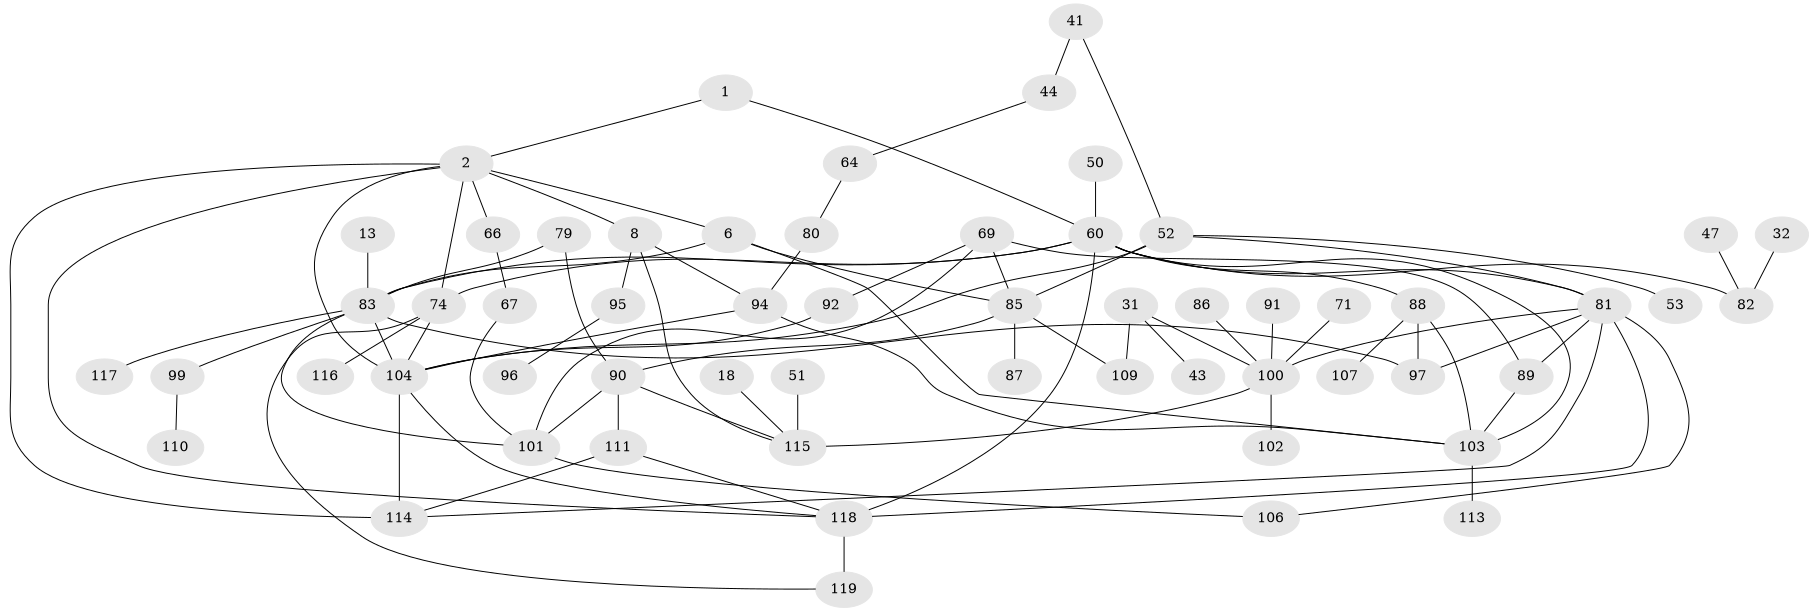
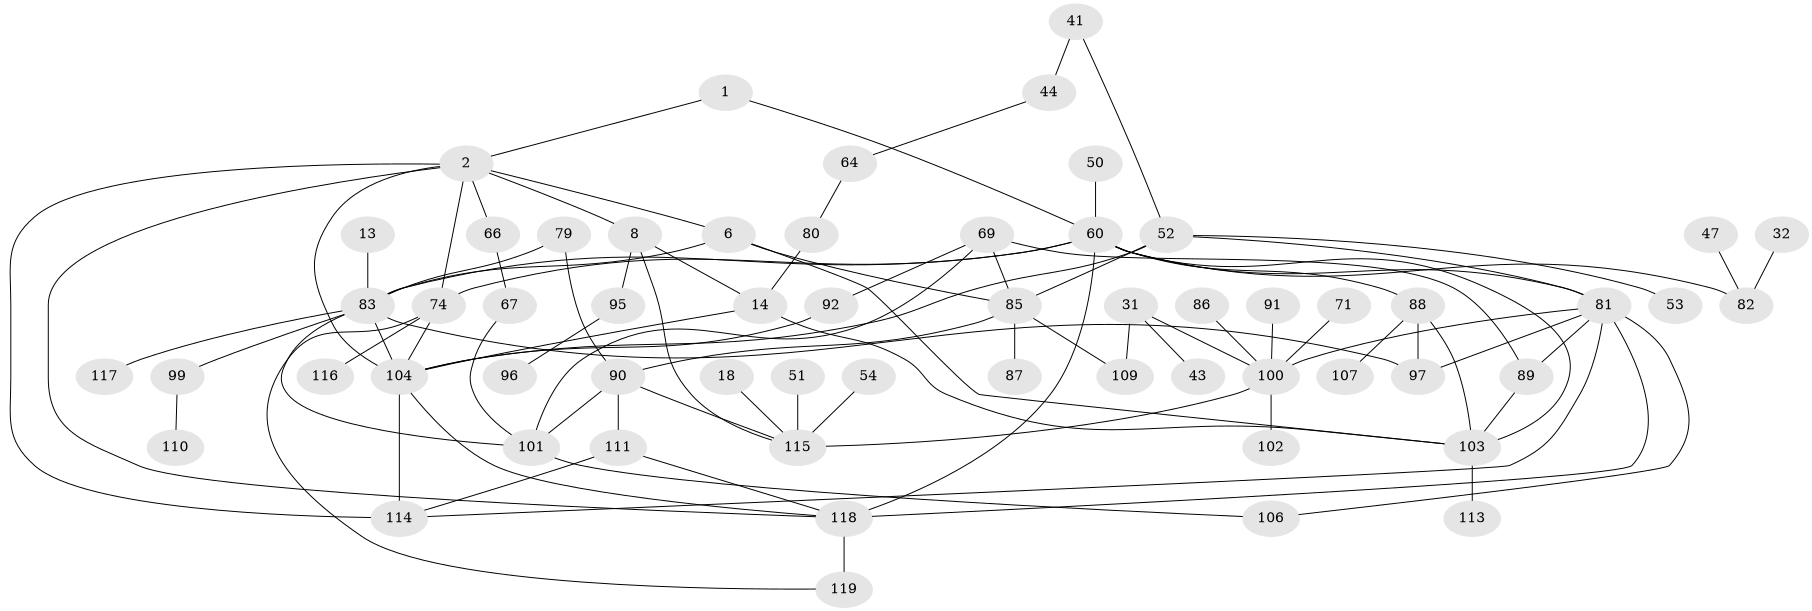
(760, 306) -> (760, 306)
none -> (869, 377)
